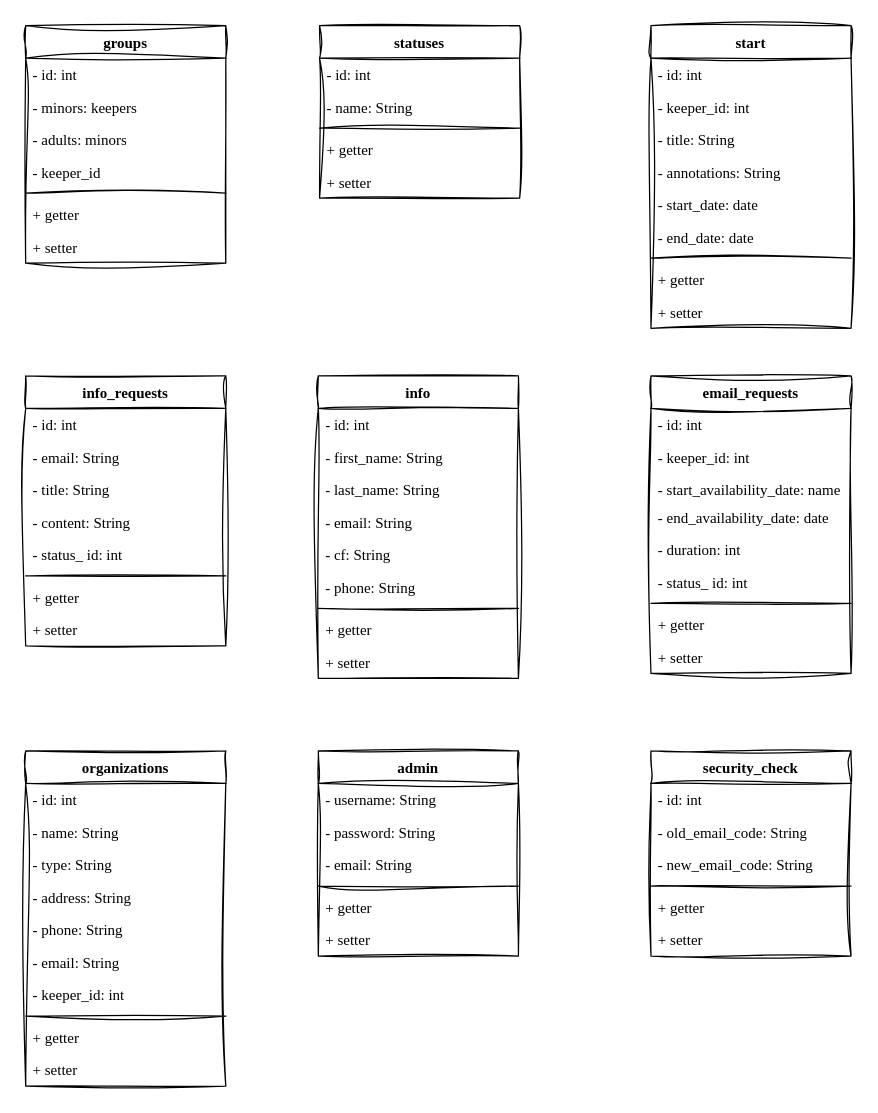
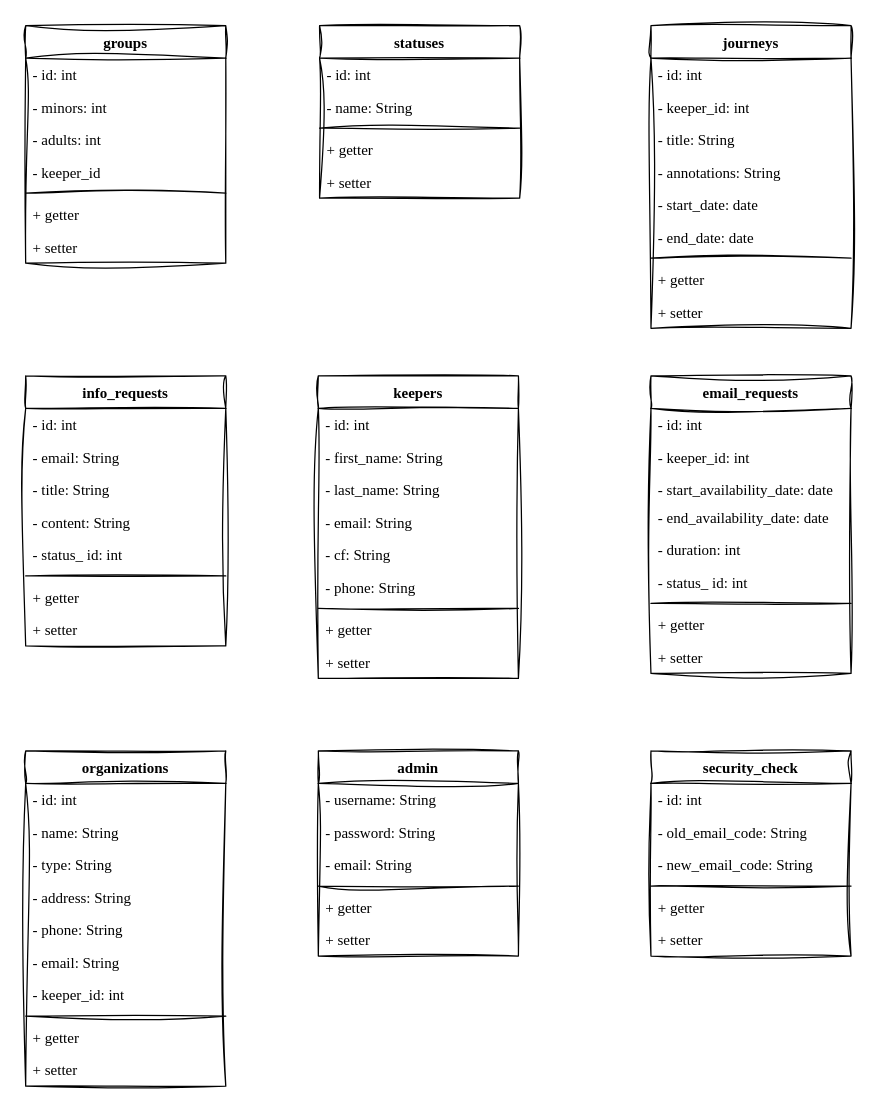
(751, 43) -> (751, 43)
(97, 108) -> (78, 108)
(91, 141) -> (78, 141)
(418, 393) -> (418, 393)
(752, 500) -> (752, 500)
